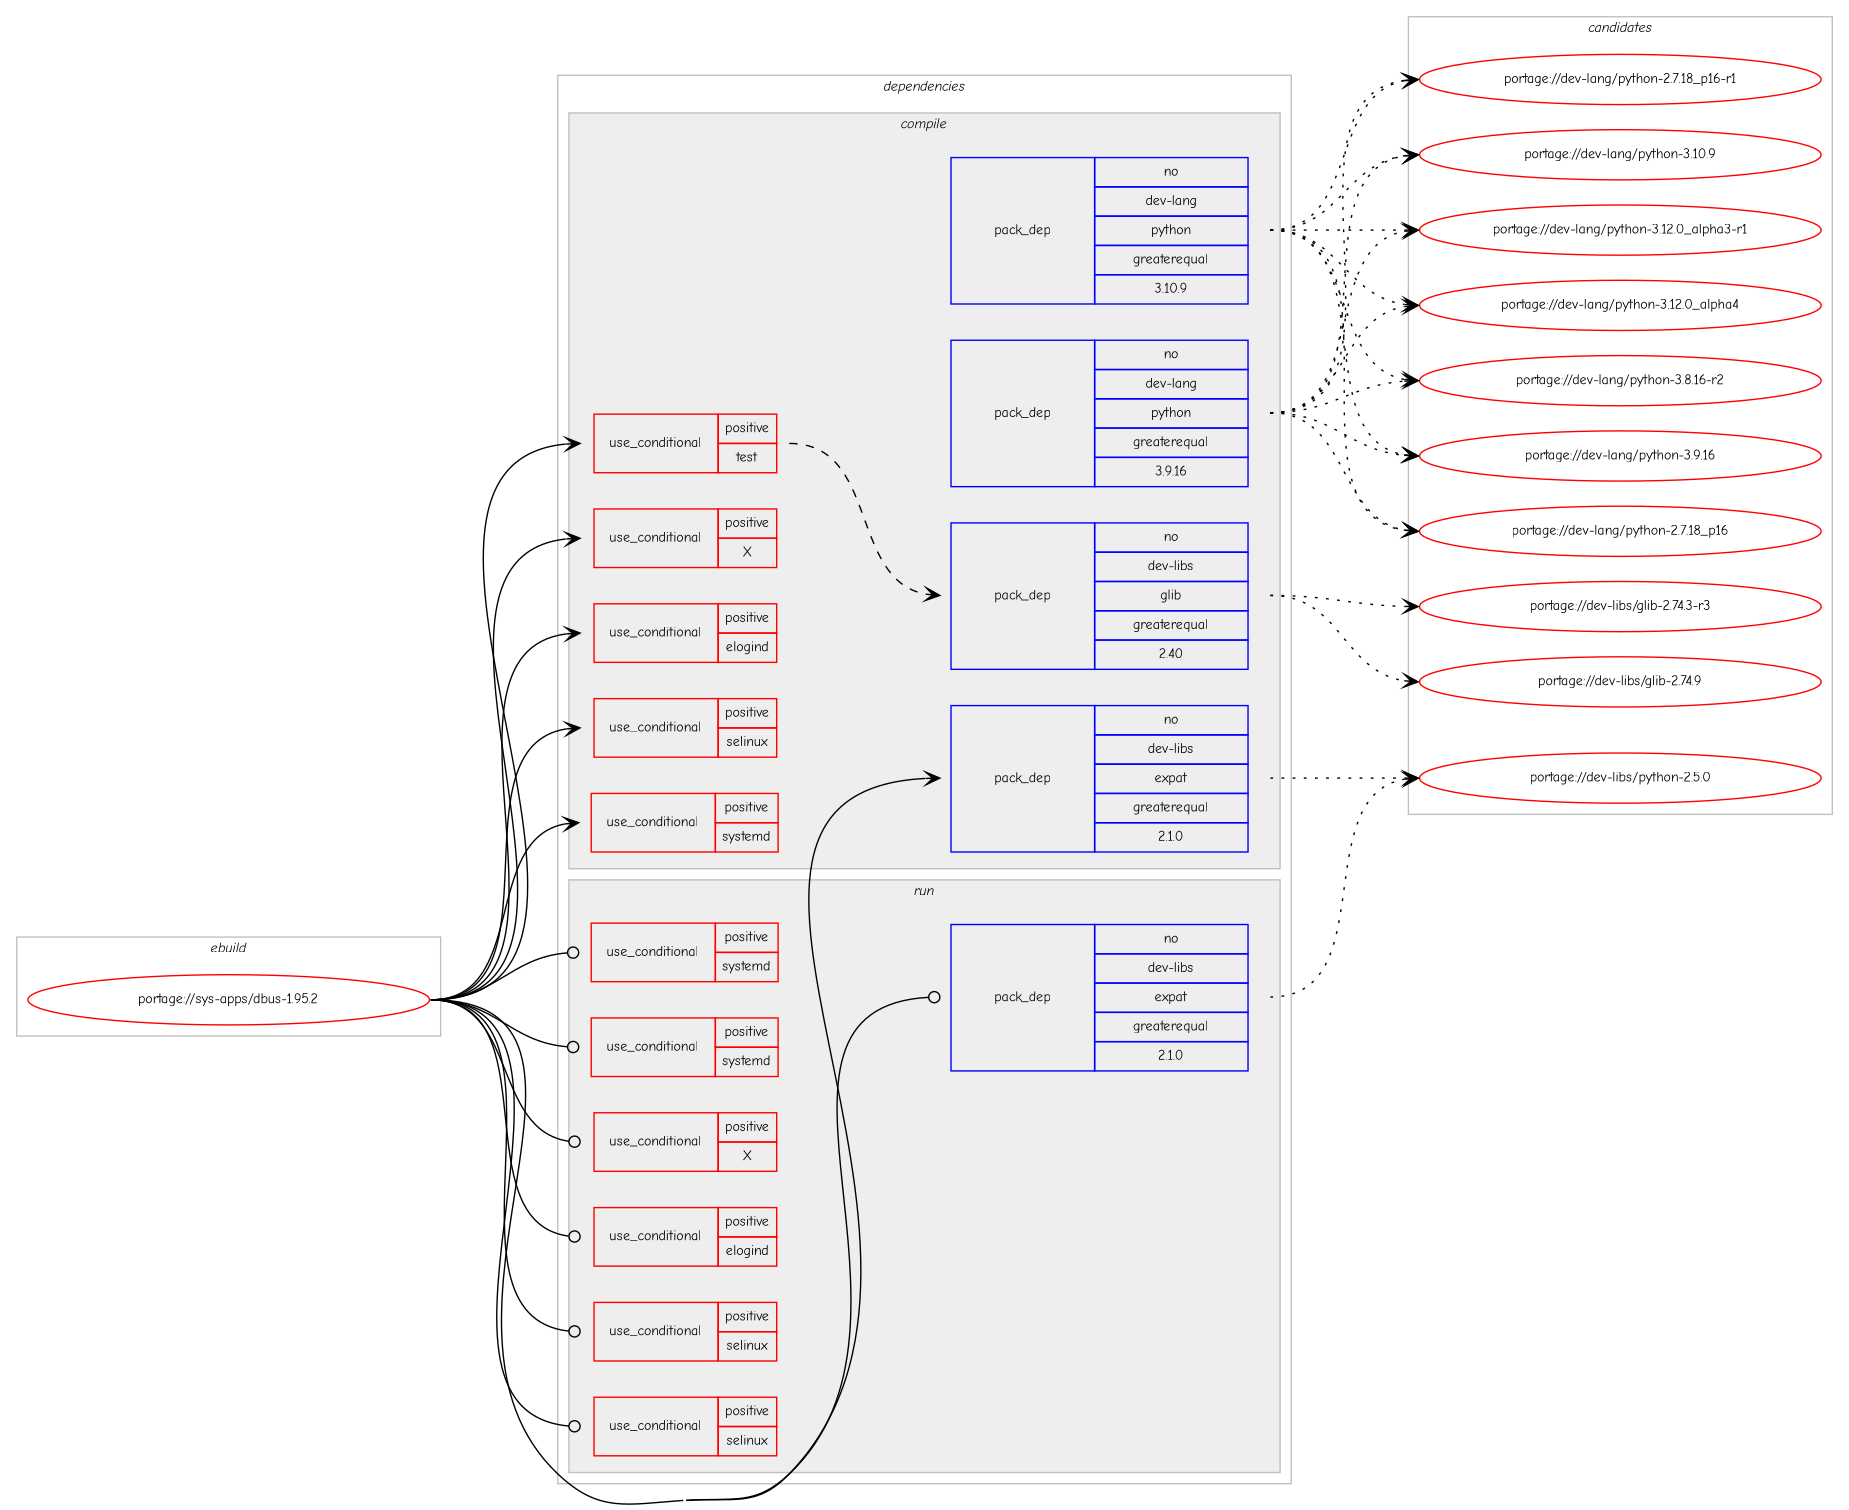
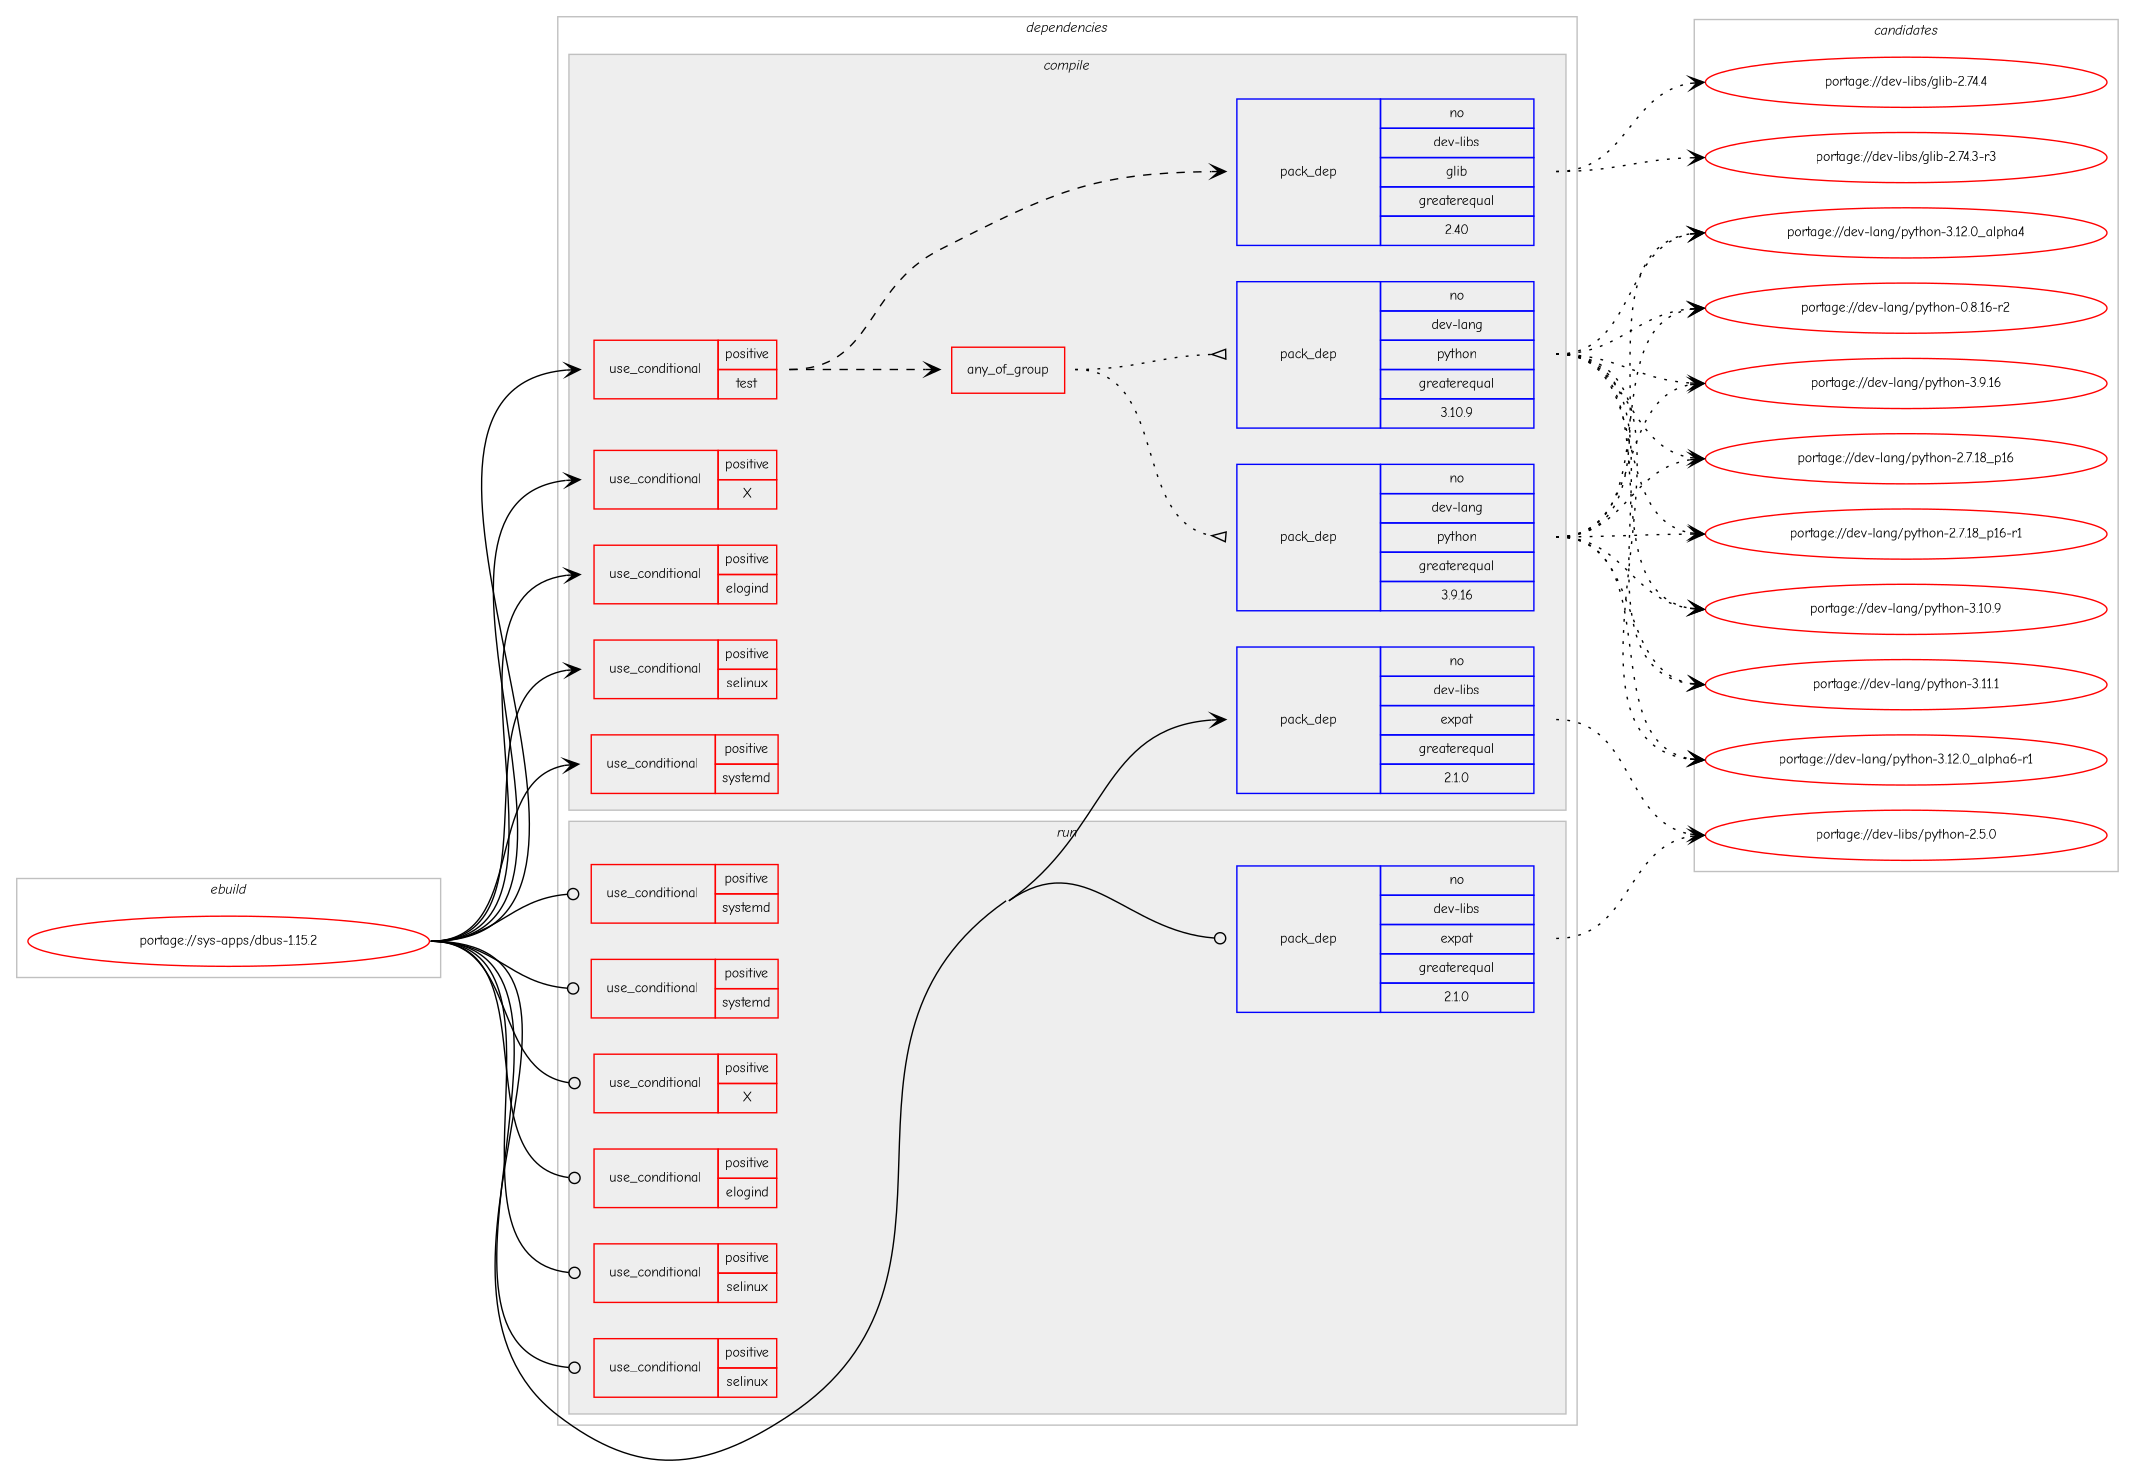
(1620, 230) -> (1906, 760)
none -> (1007, 370)
(1620, 381) -> (1906, 308)
(1620, 682) -> (1906, 82)
none -> (1906, 685)
(229, 1000) -> (229, 941)
